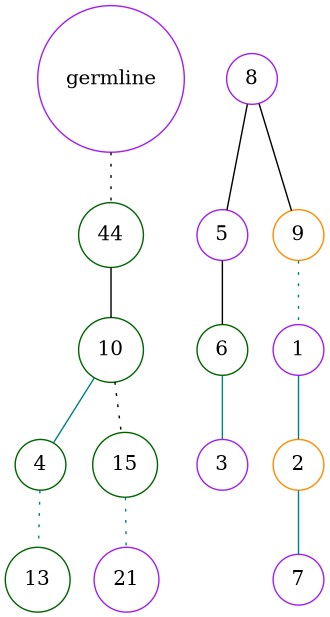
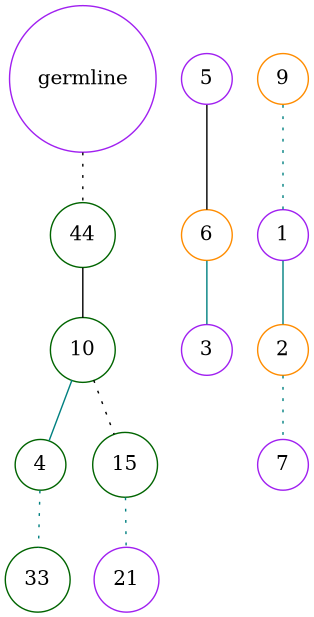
(252, 79) -> none
(222, 350) -> (207, 235)
(299, 522) -> (283, 407)
(38, 580) -> (38, 580)
